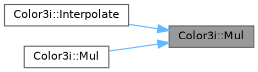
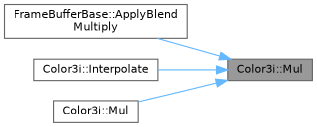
none -> (96, 21)
